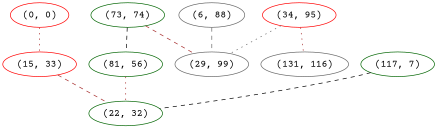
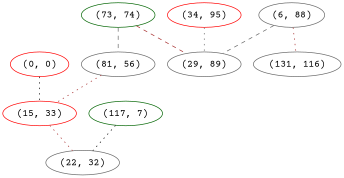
(40, 40) -> (40, 89)
(127, 40) -> (118, 40)
(302, 40) -> (294, 40)
(126, 64) -> (118, 64)
(212, 64) -> (204, 64)
(83, 89) -> (61, 138)
(126, 89) -> (79, 89)
(266, 93) -> (104, 138)
(126, 113) -> (83, 163)
